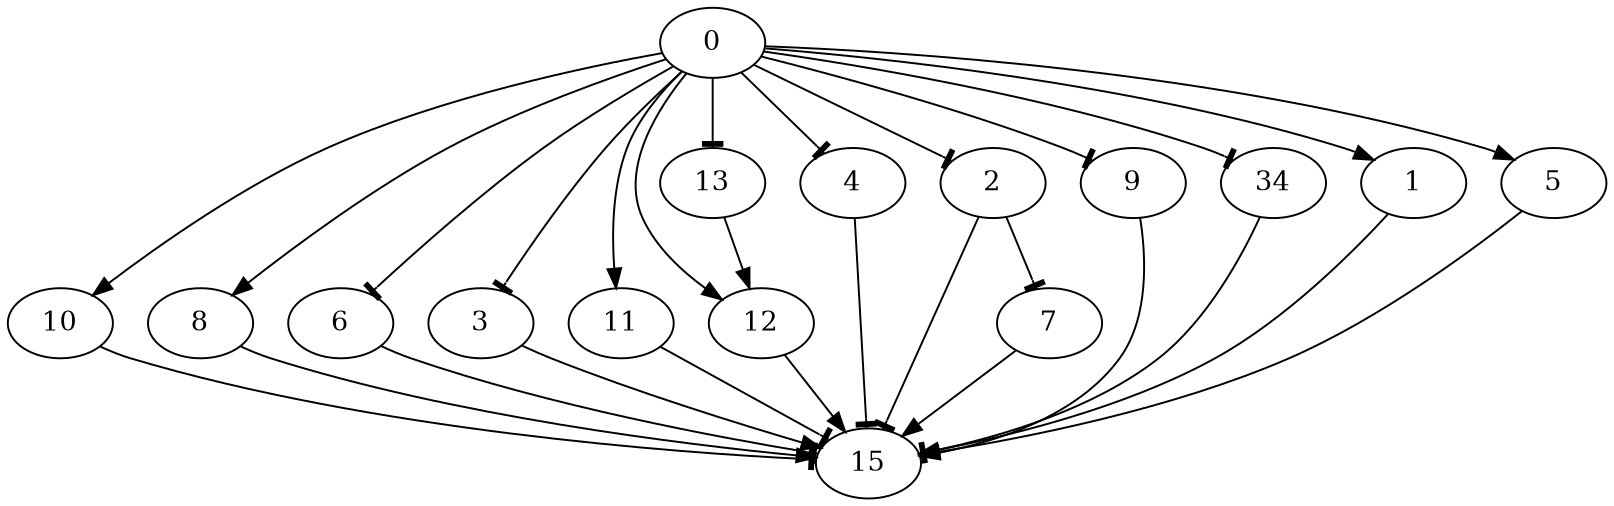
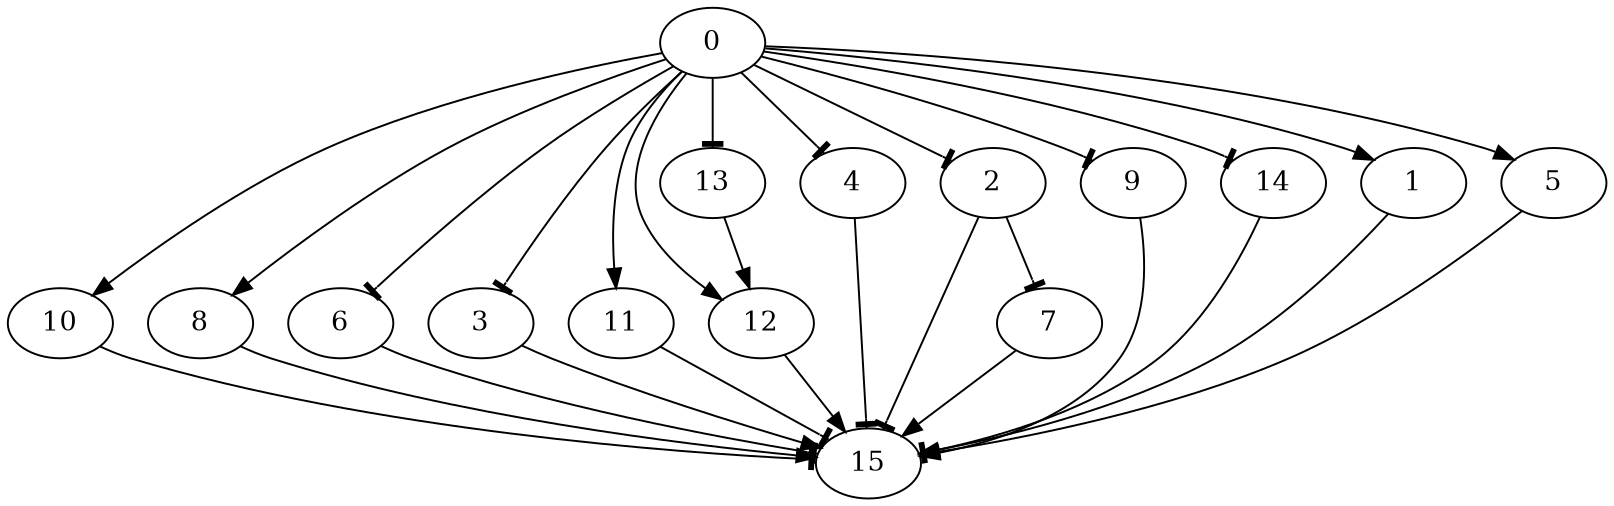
(1273, 183) -> (1273, 183)
